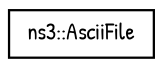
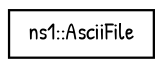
(81, 34) -> (81, 34)
